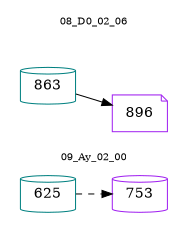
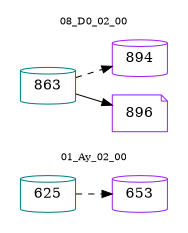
(94, 22) -> (94, 22)
none -> (140, 58)
(94, 158) -> (94, 158)
(140, 194) -> (140, 194)
